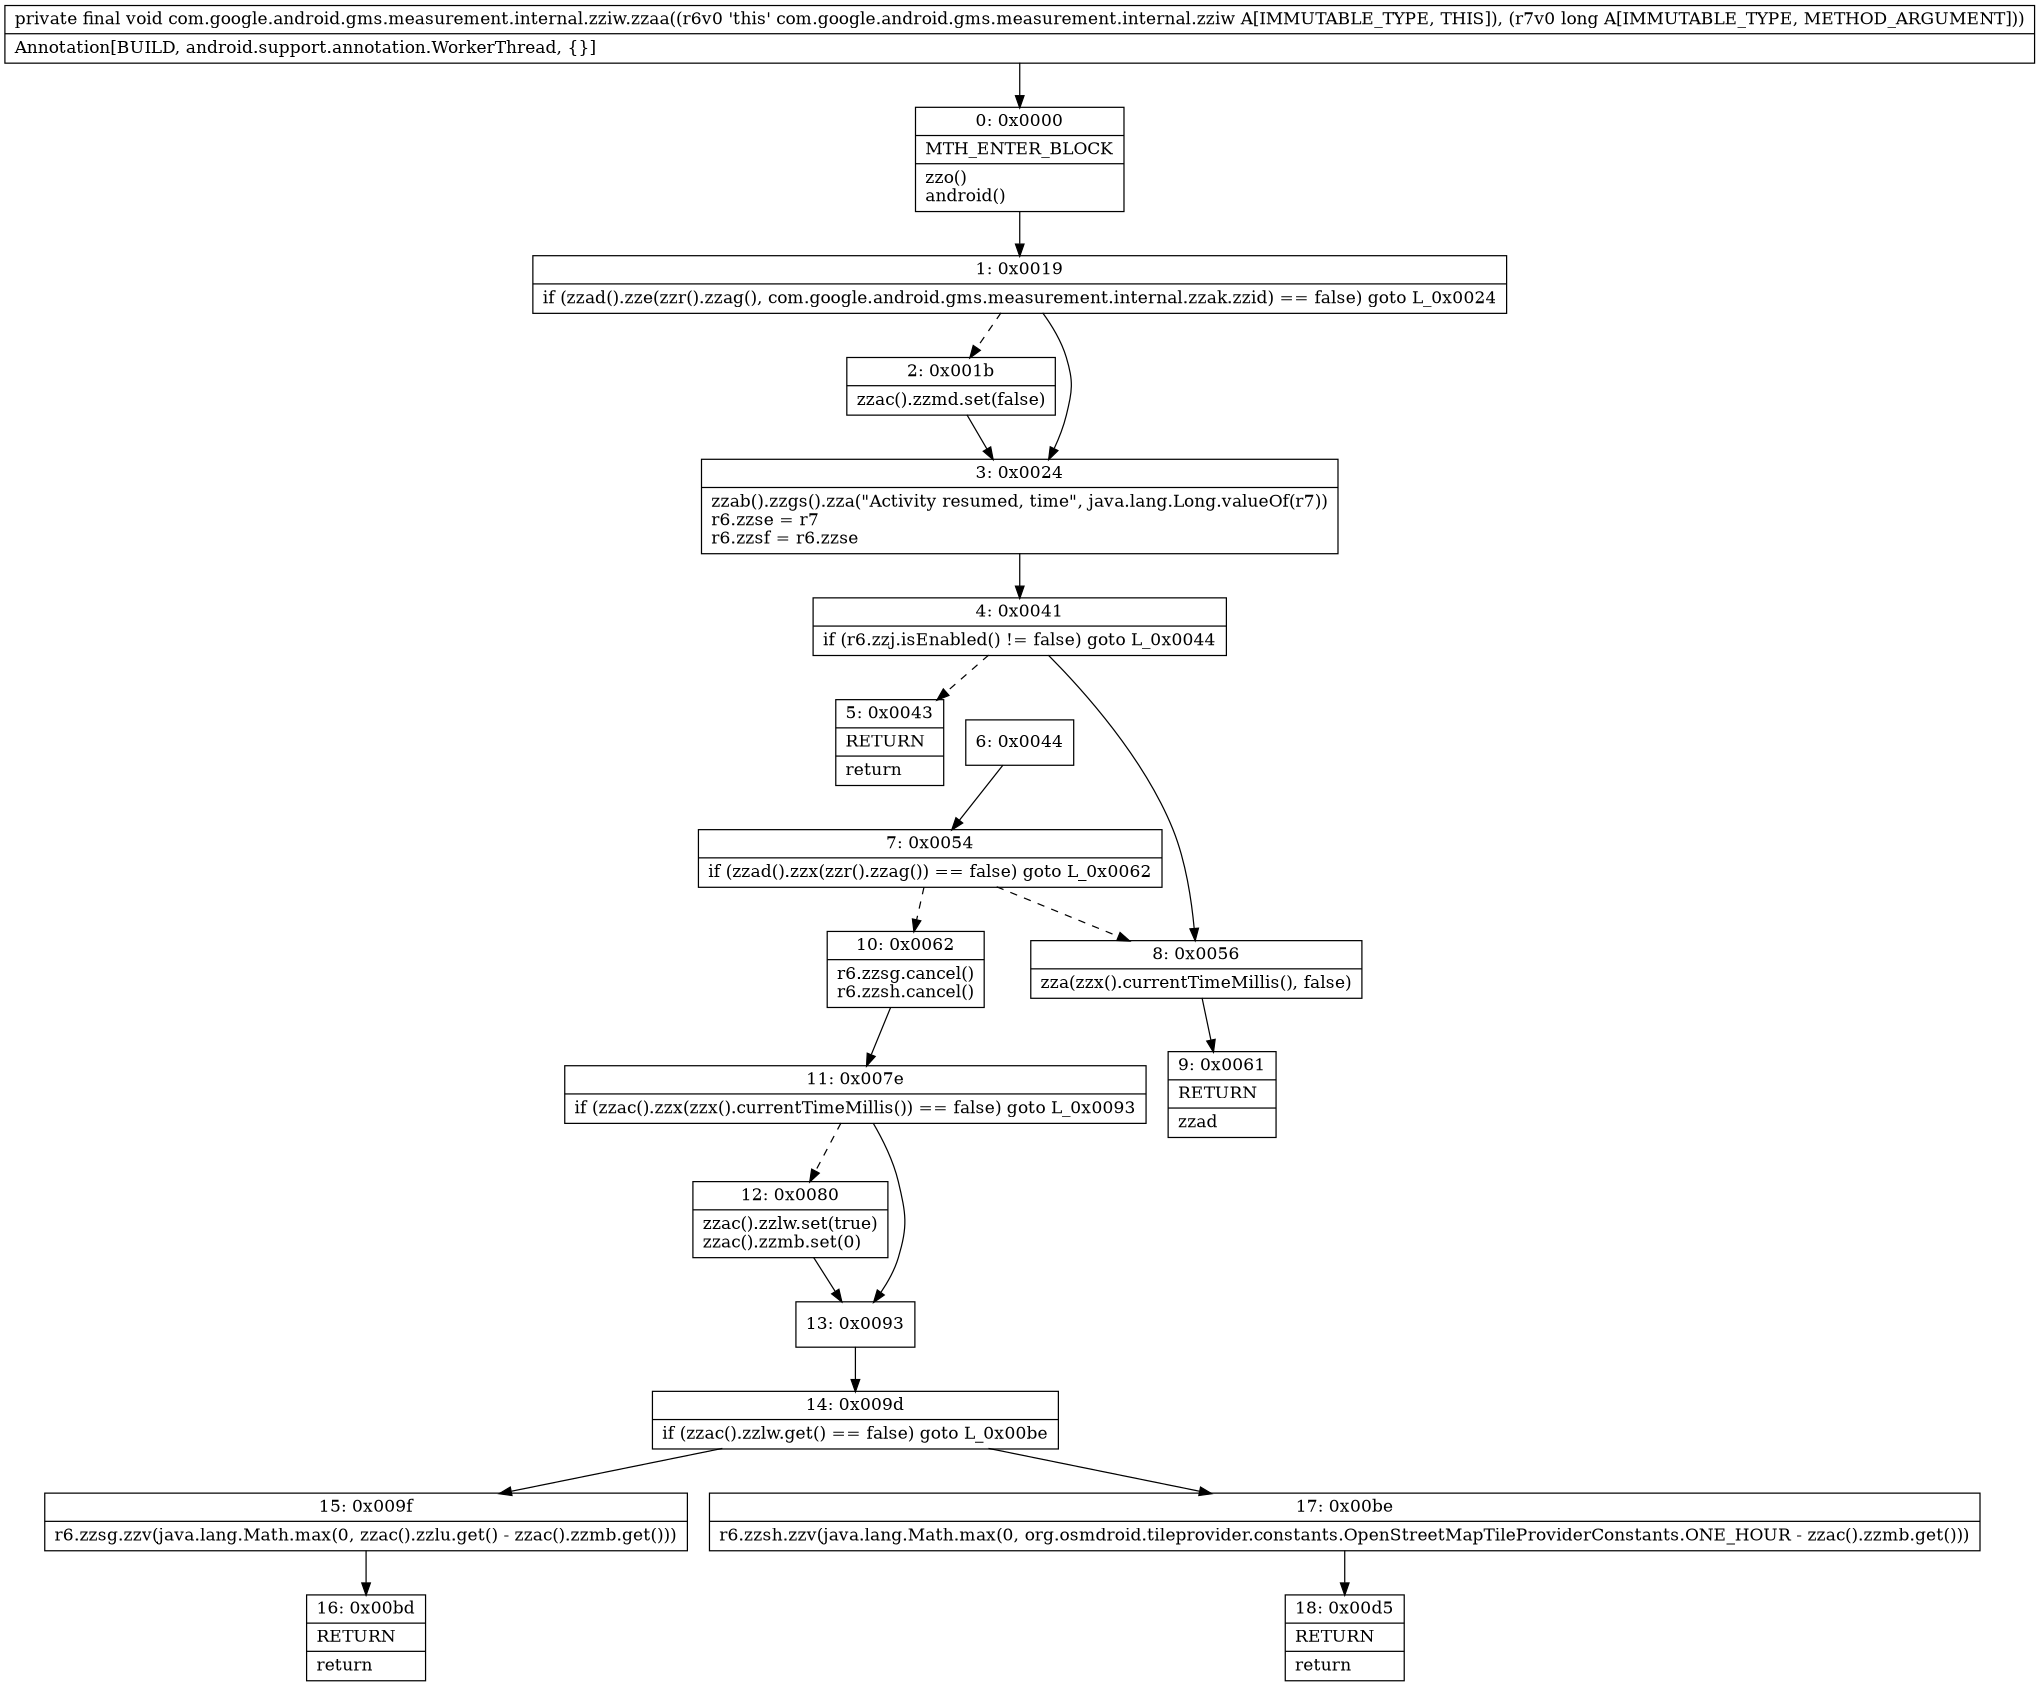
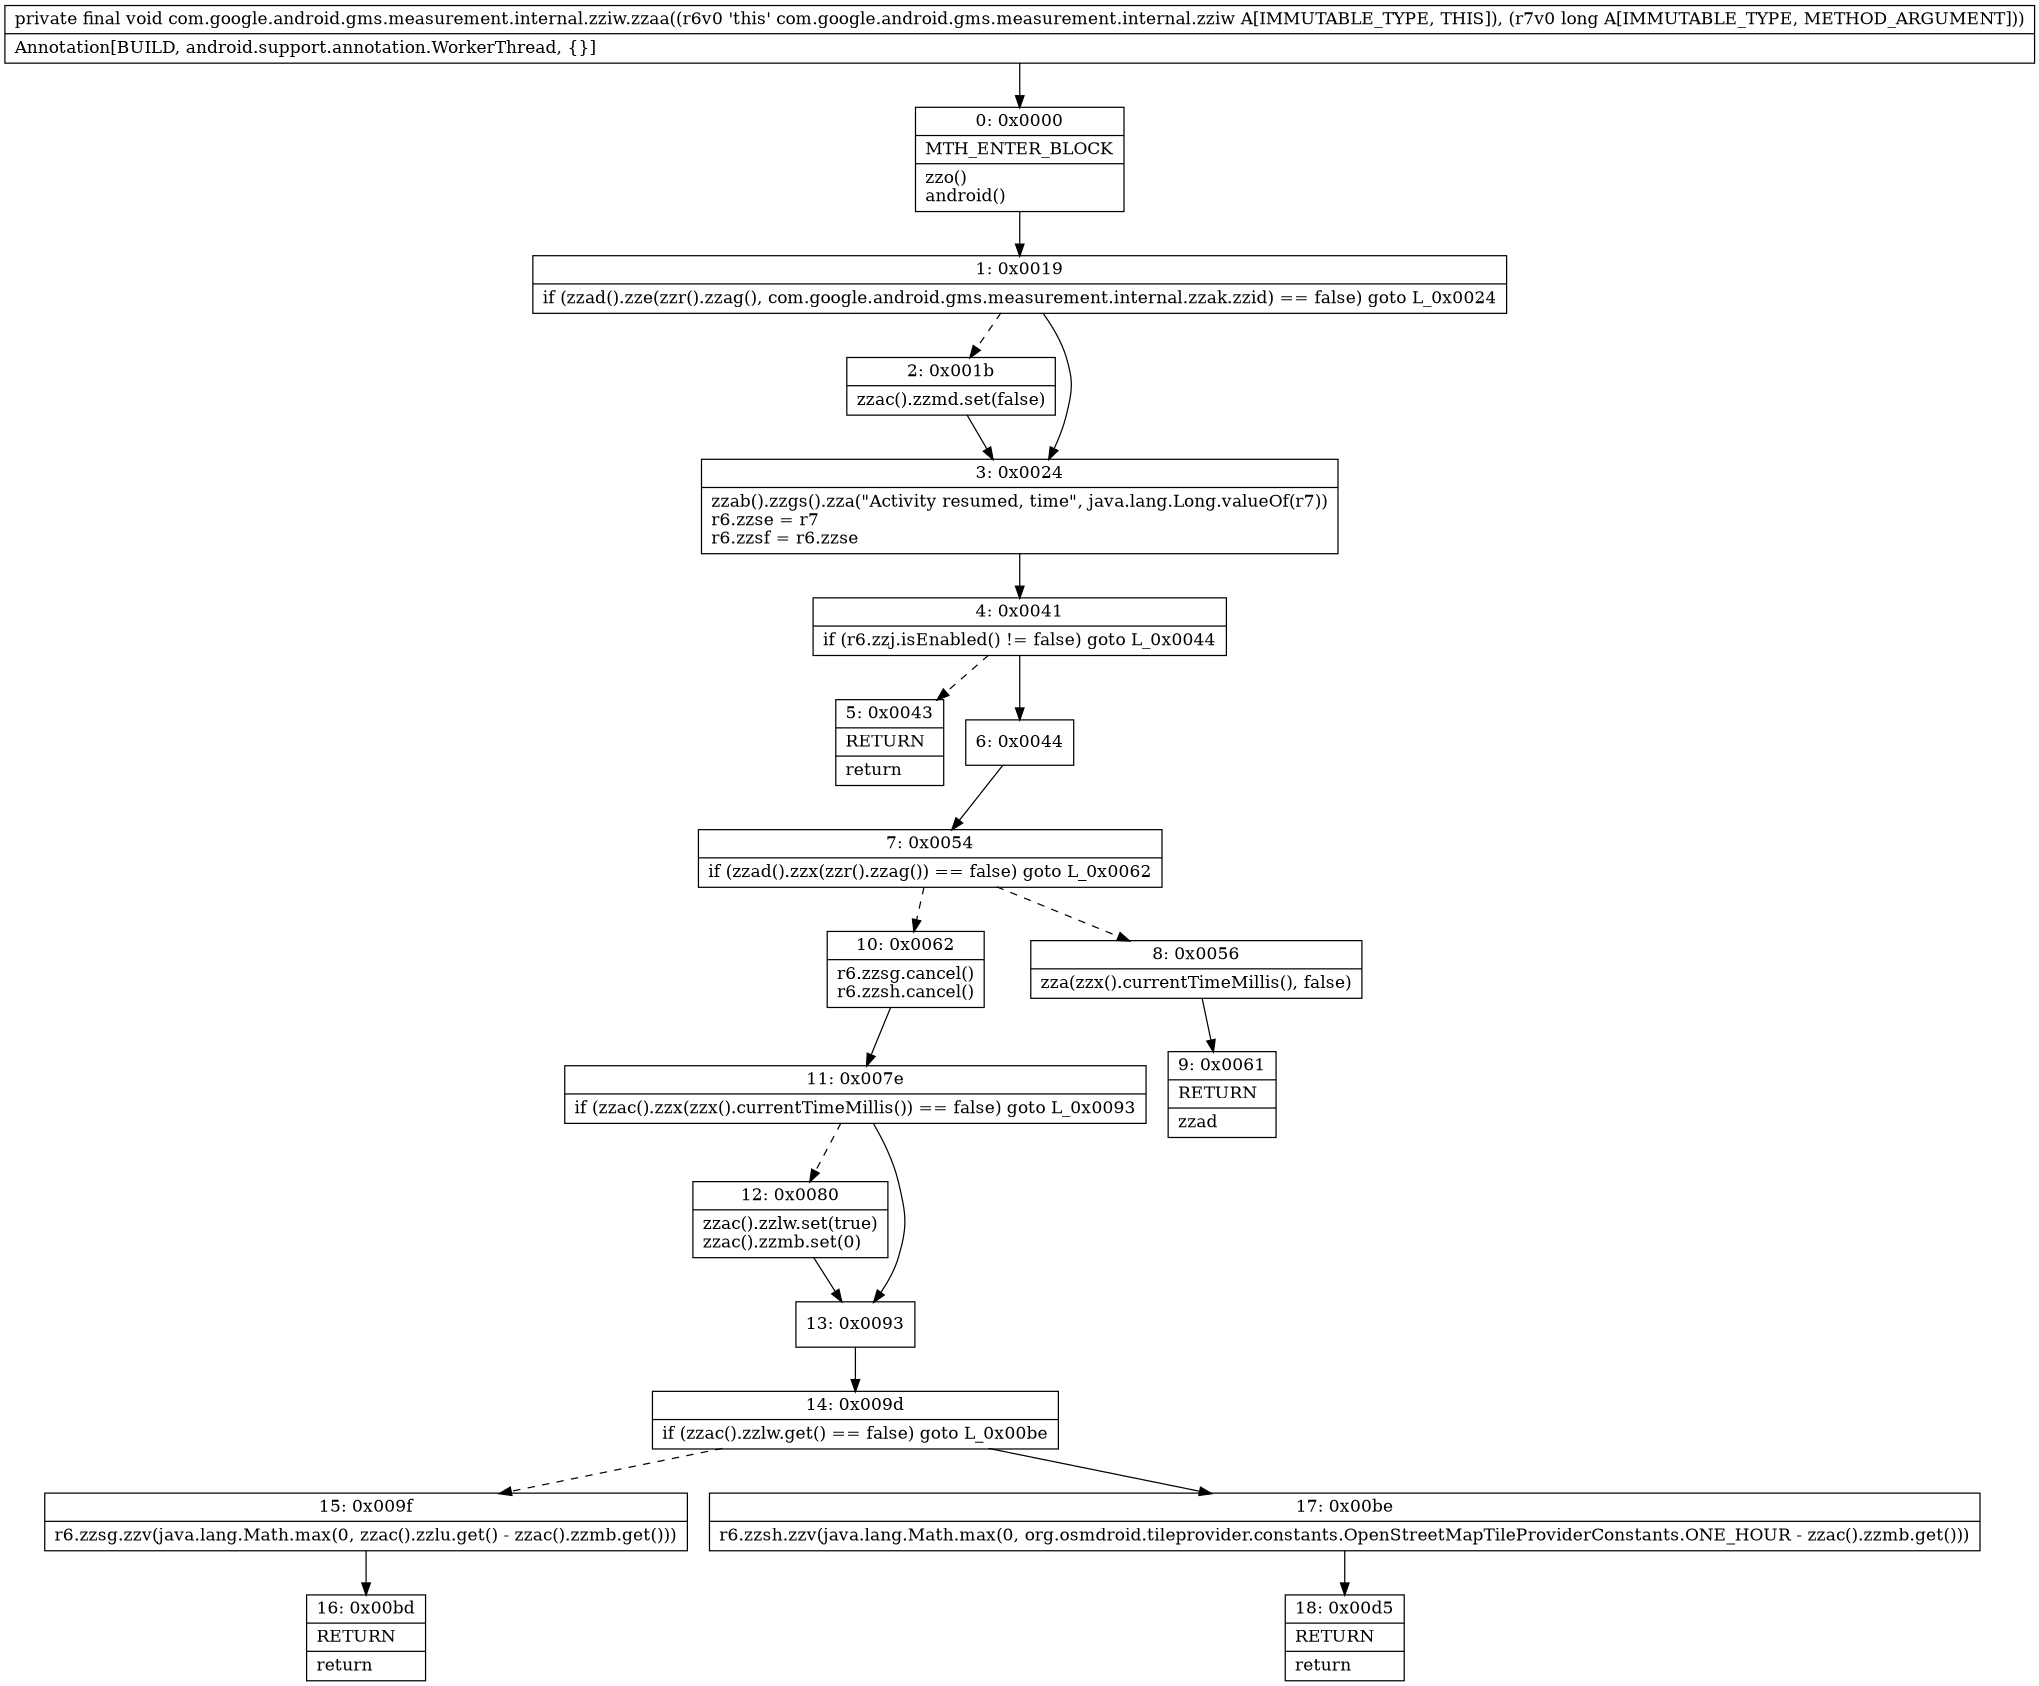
(1147, 779) -> (1020, 682)
(617, 1470) -> (617, 1470)
